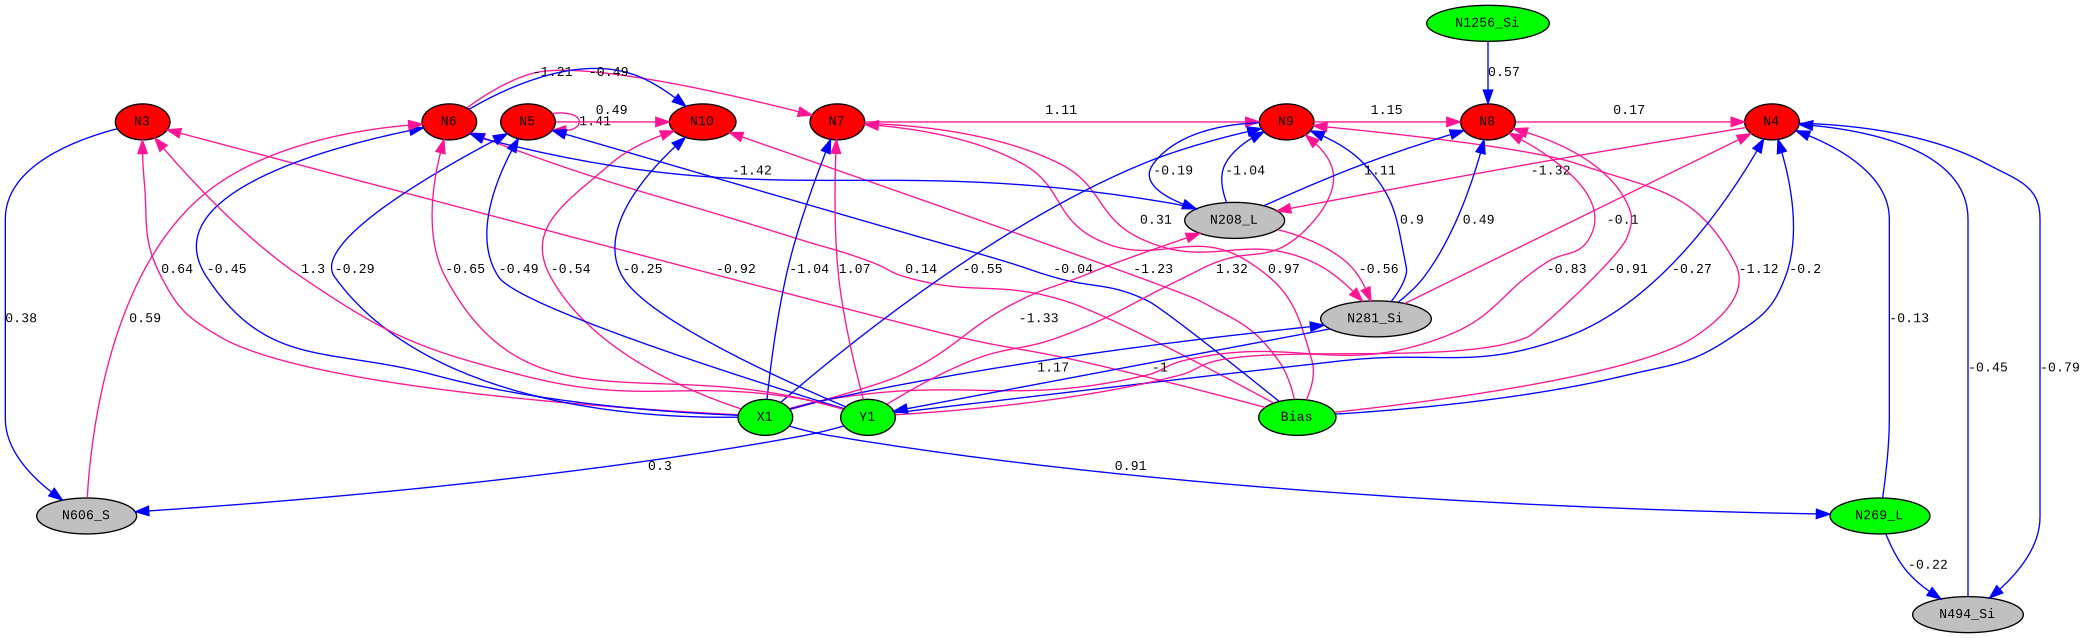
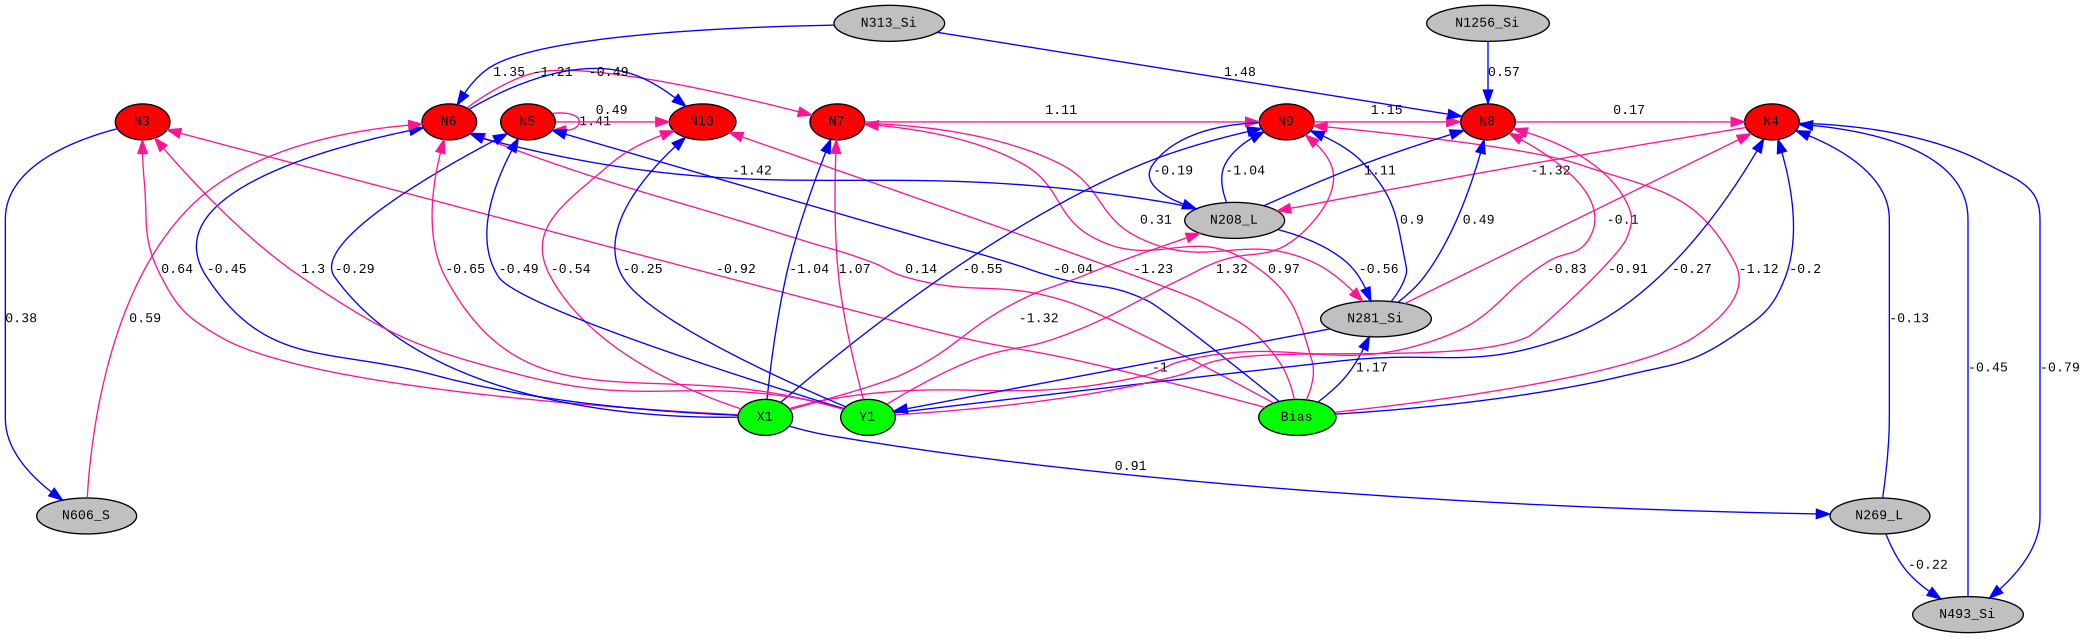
none -> (889, 23)
(1488, 23) -> (1488, 23)
(1329, 250) -> (1329, 250)
(1039, 319) -> (1039, 319)
(1036, 362) -> (1344, 378)
(498, 480) -> none
(1880, 516) -> (1880, 516)
(1968, 615) -> (1968, 615)
